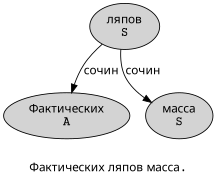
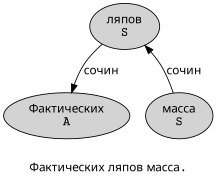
(125, 77) -> (164, 71)
